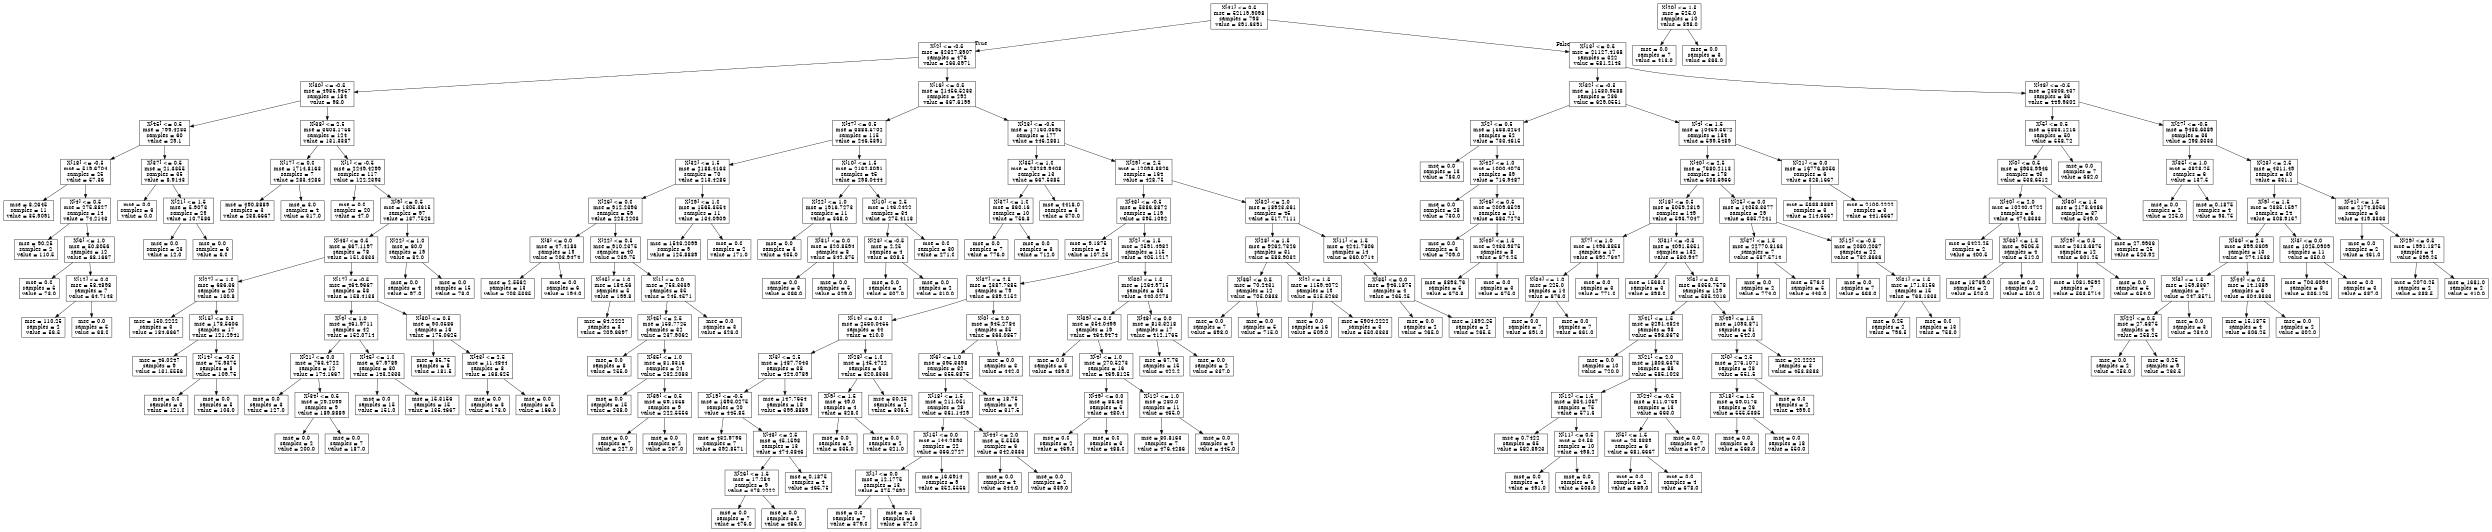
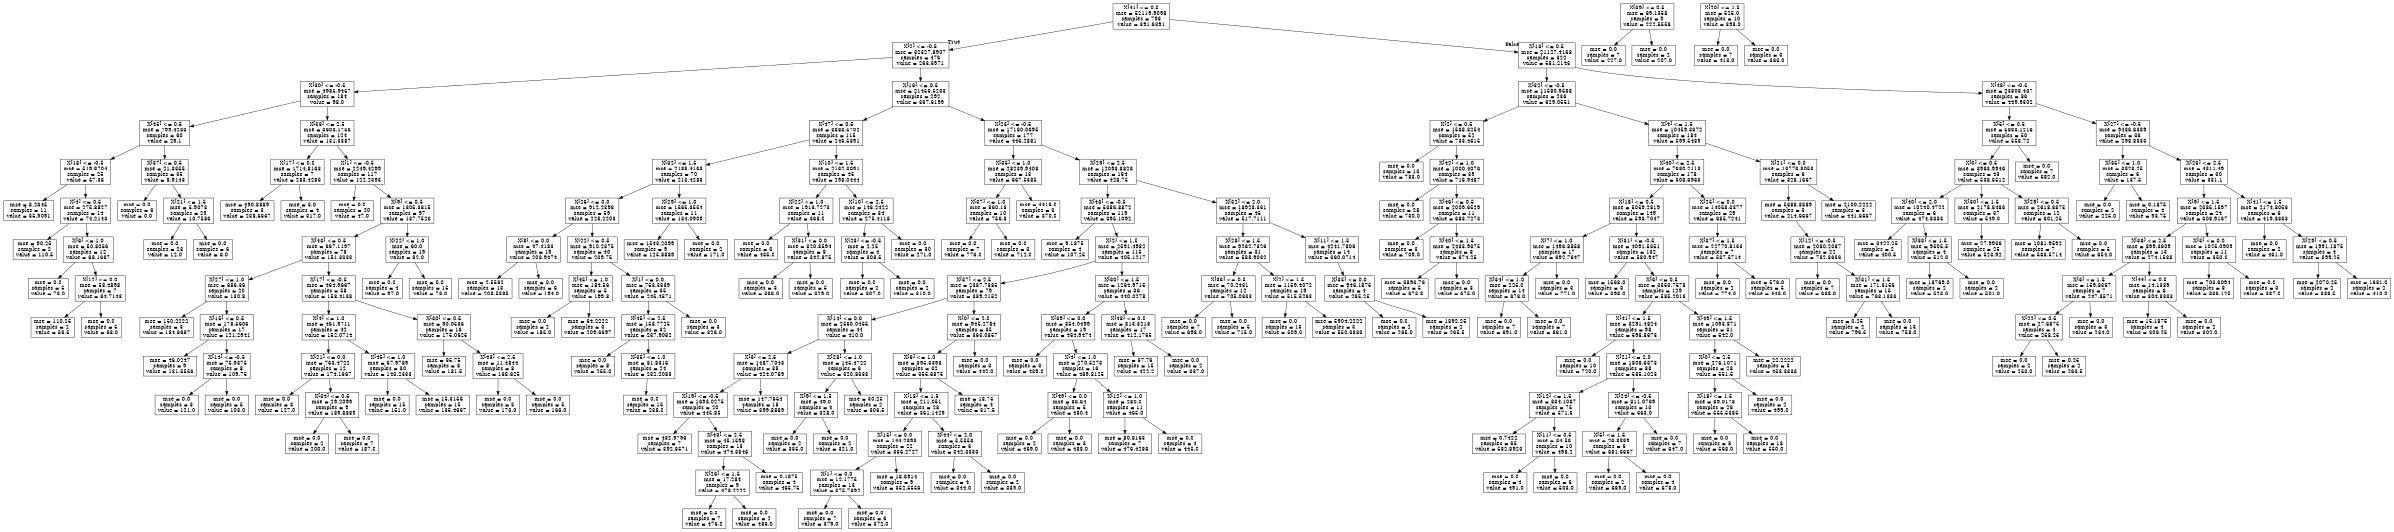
(2079, 228) -> (2010, 190)
(1802, 231) -> (1801, 227)
none -> (533, 327)
(2163, 366) -> (2064, 366)
(665, 384) -> none
